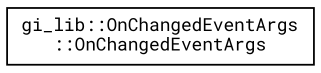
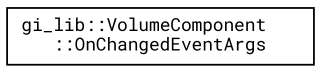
(161, 36) -> (161, 36)
